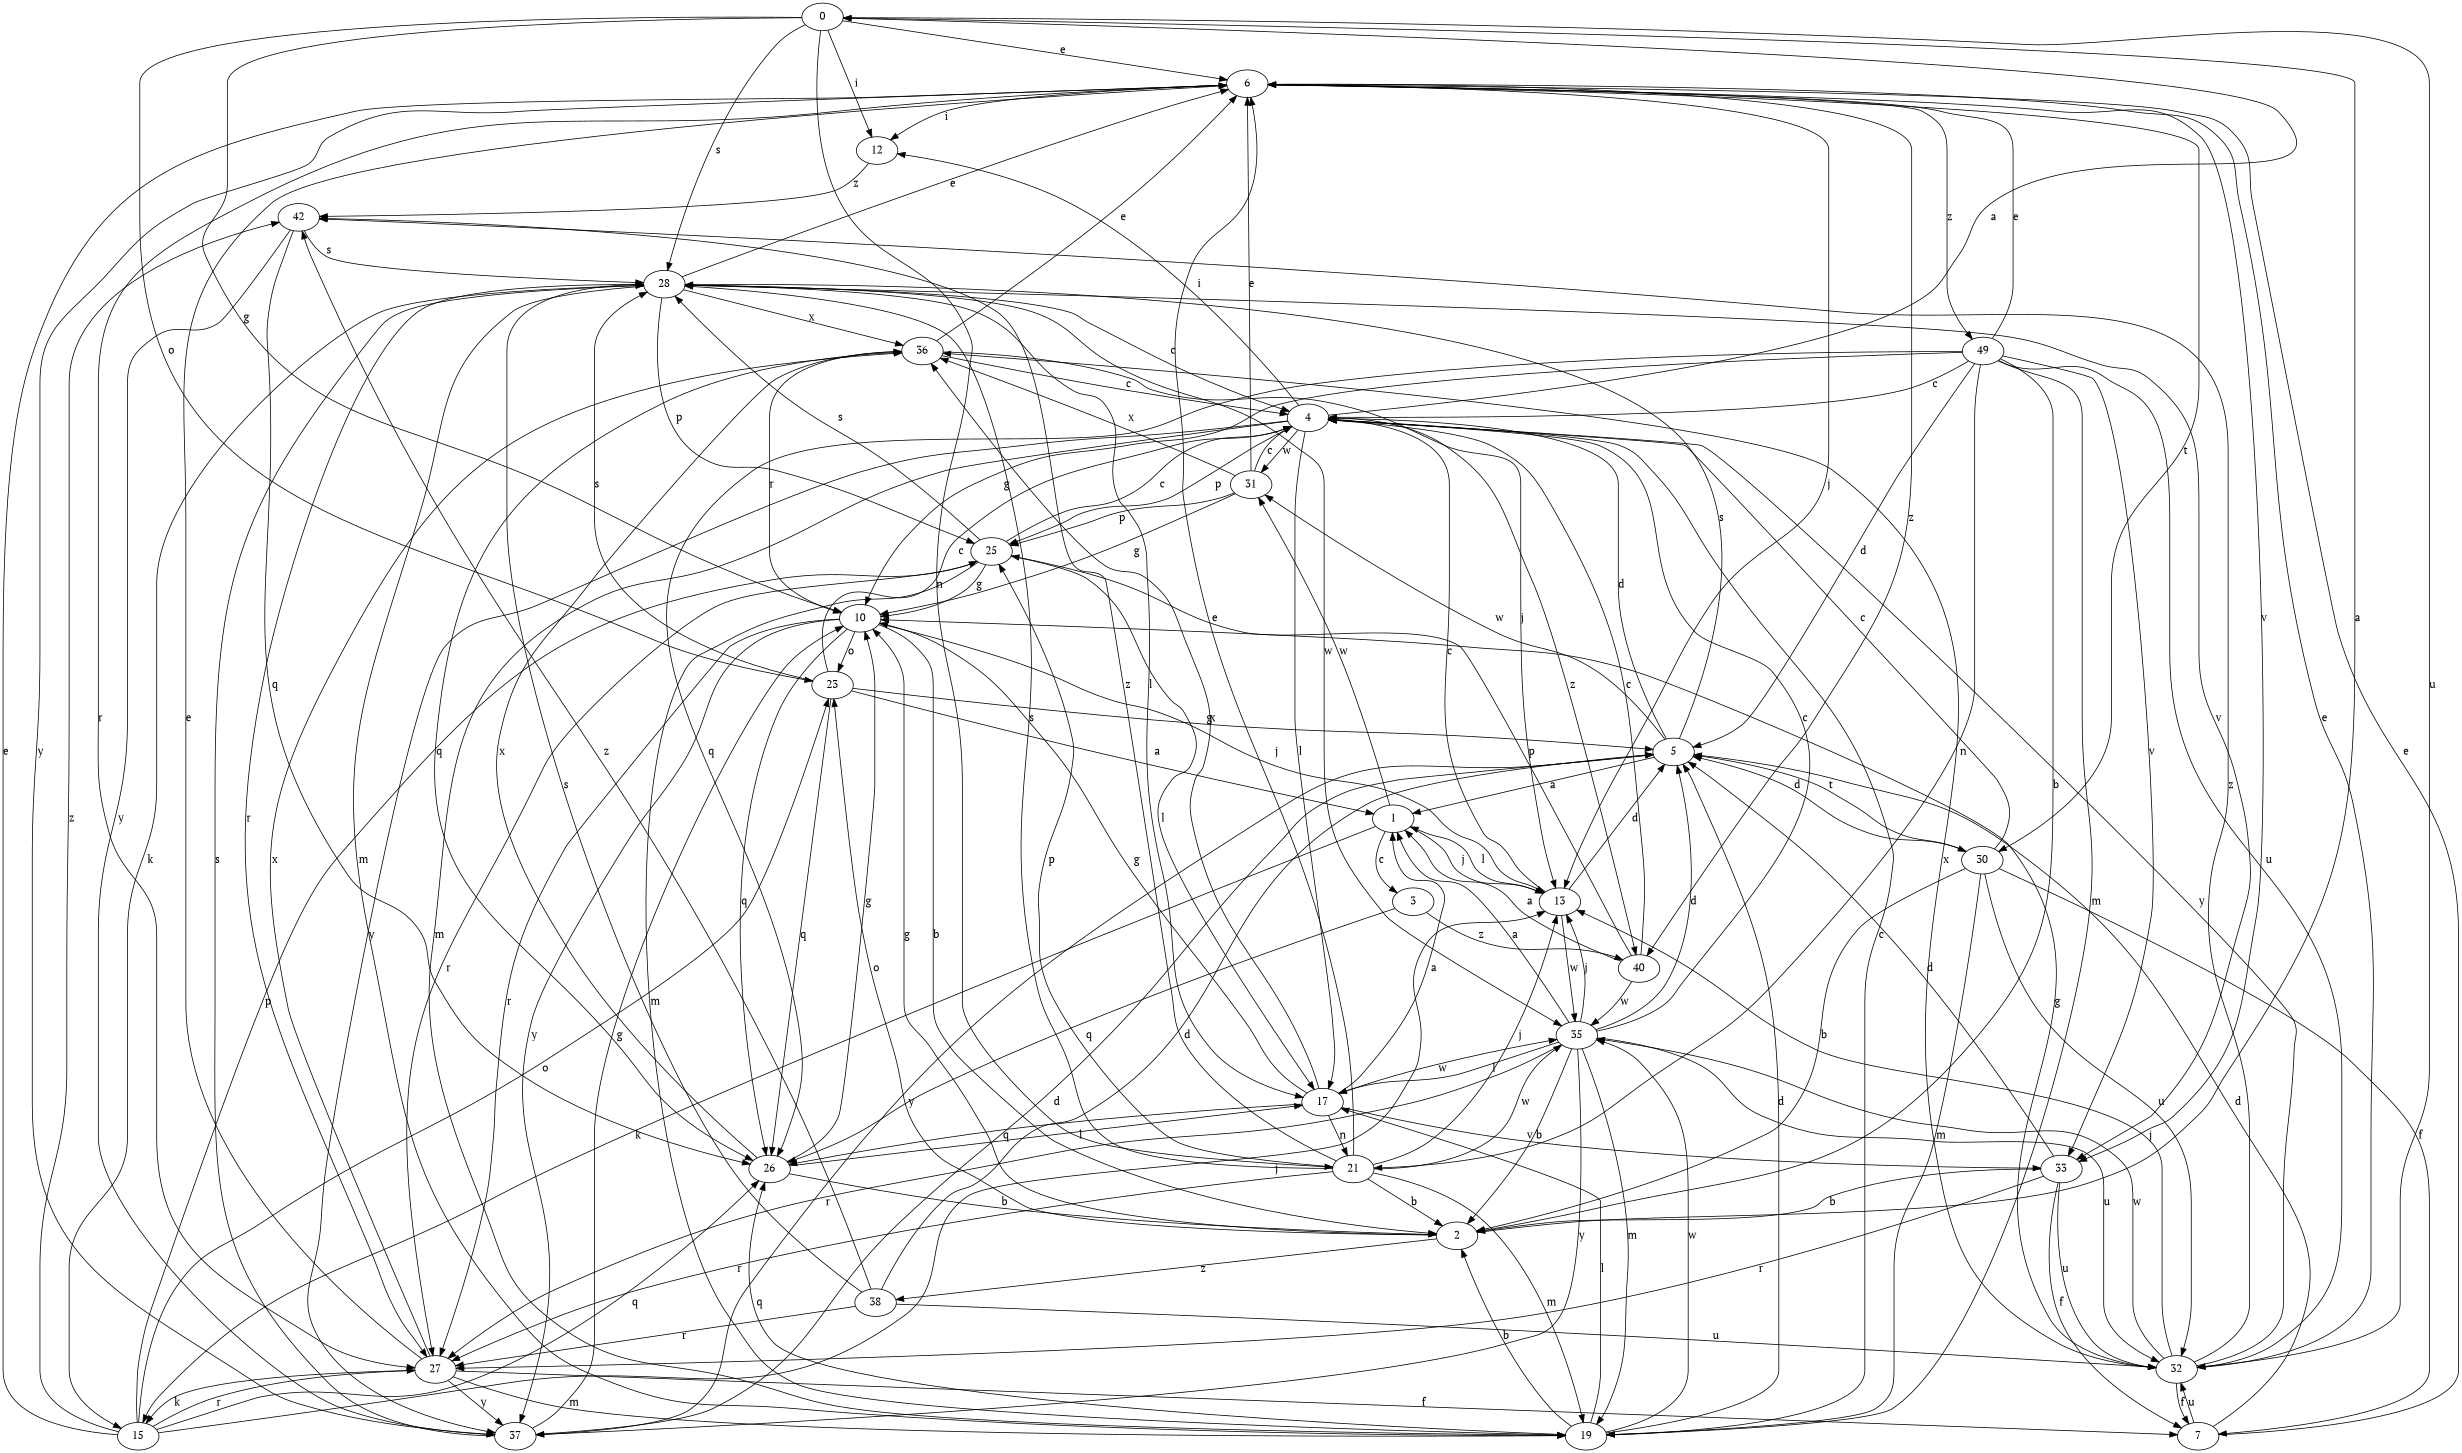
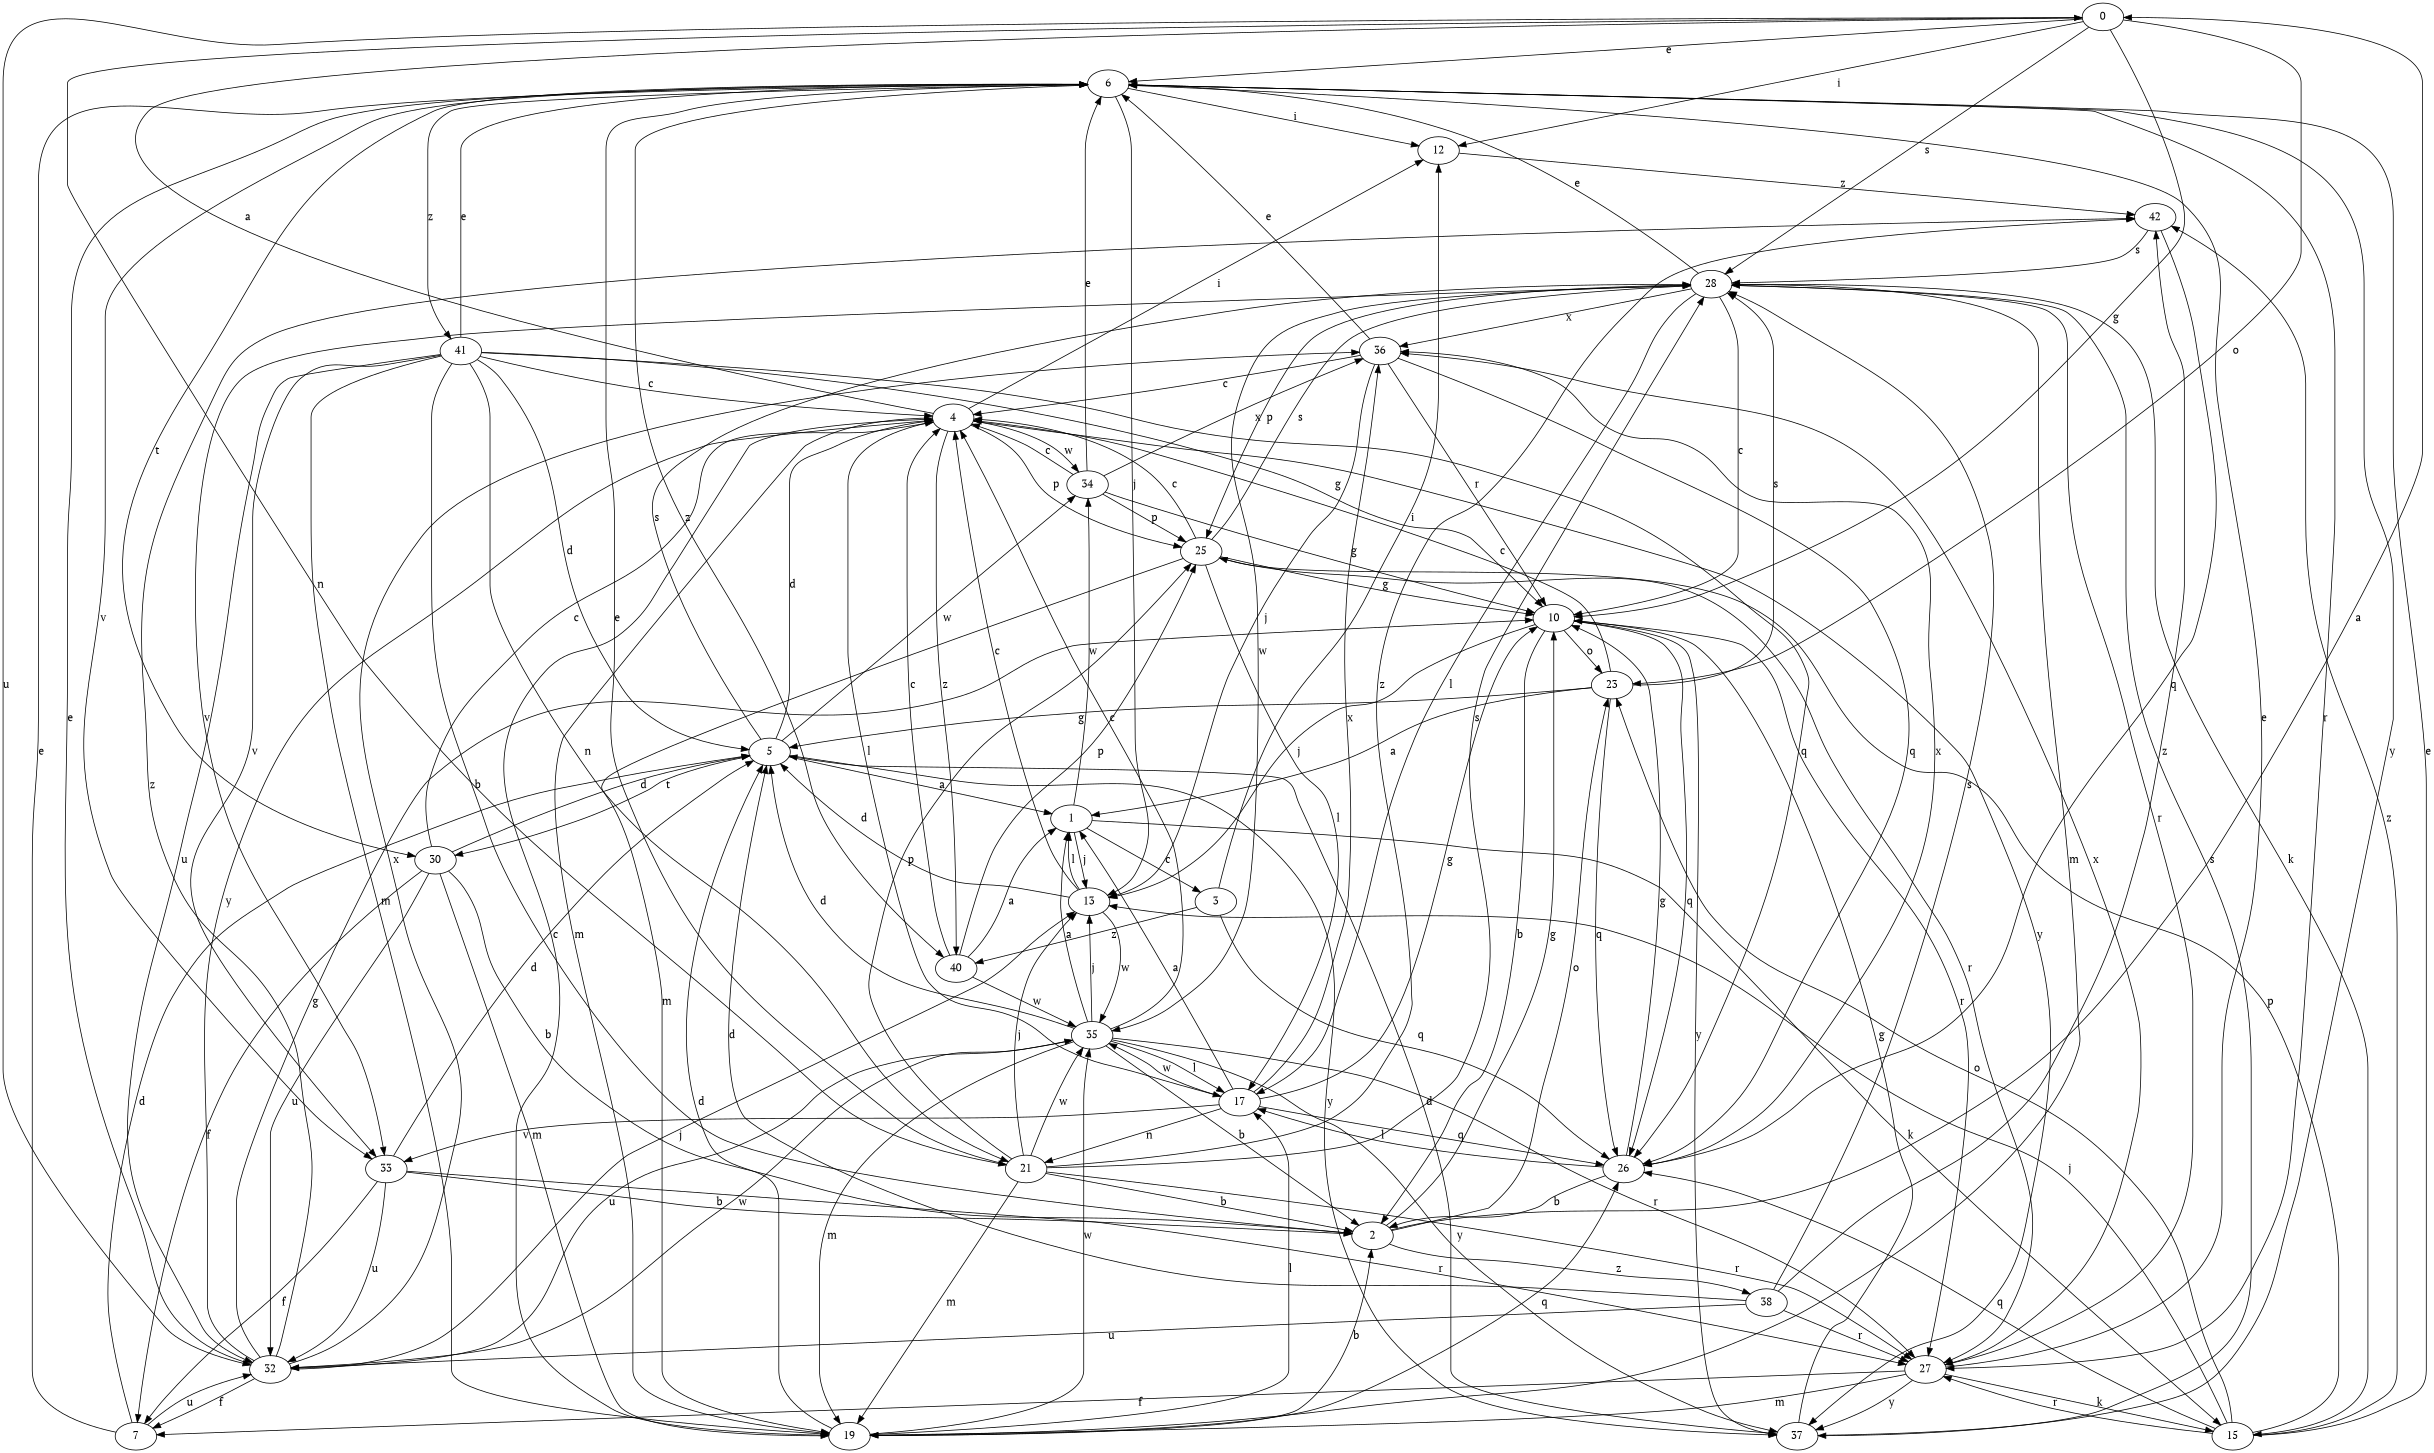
(1010, 302) -> (1738, 499)
(1983, 351) -> (461, 351)
(1251, 485) -> (1088, 485)
none -> (1392, 548)
(100, 900) -> none
